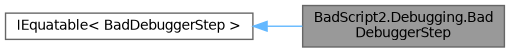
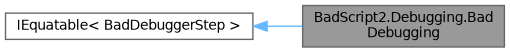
(404, 26) -> (404, 26)
